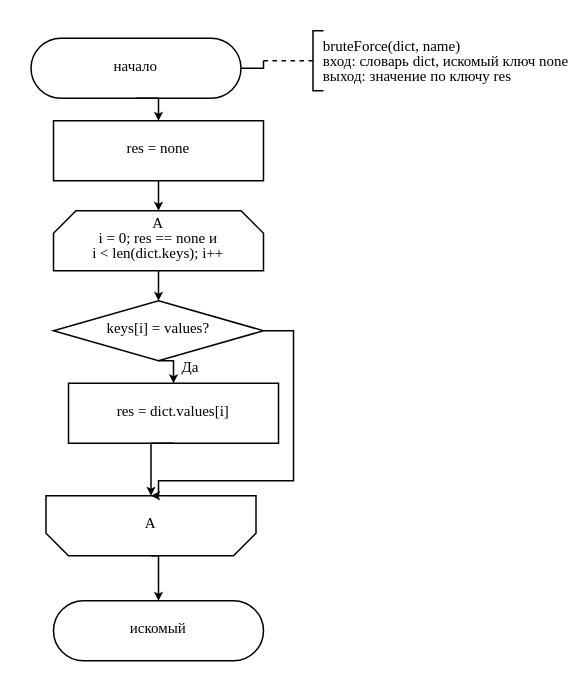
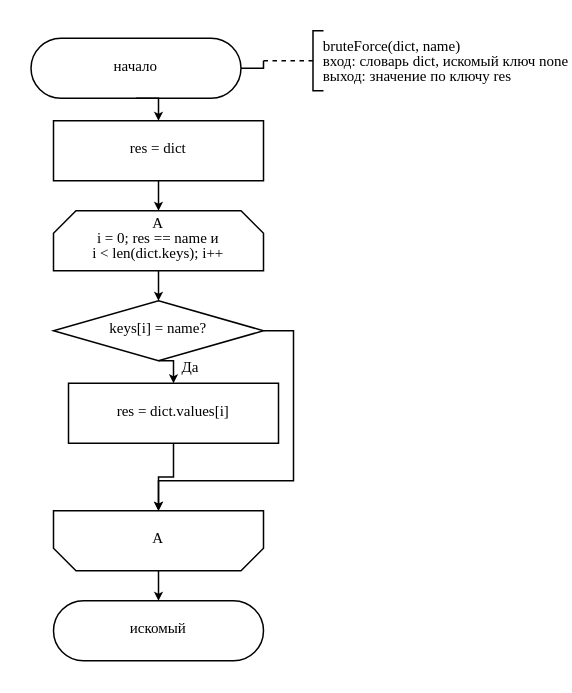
(158, 148) -> (158, 148)
(158, 238) -> (158, 238)
(158, 328) -> (158, 328)
(151, 526) -> (158, 541)
